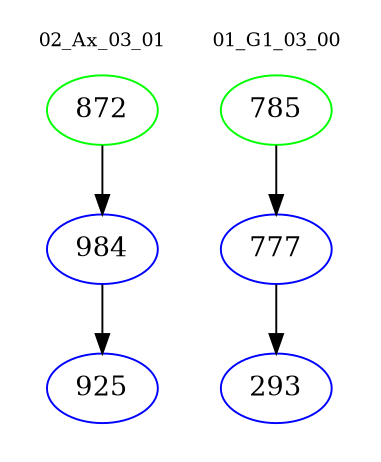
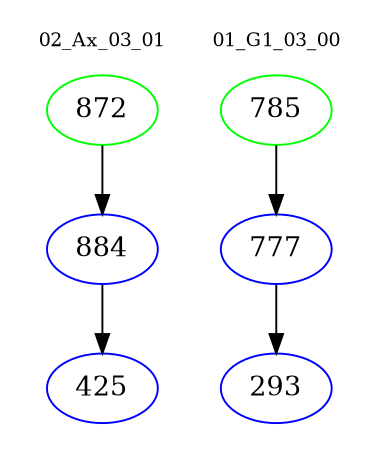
(102, 249) -> (102, 249)
(102, 388) -> (102, 388)
